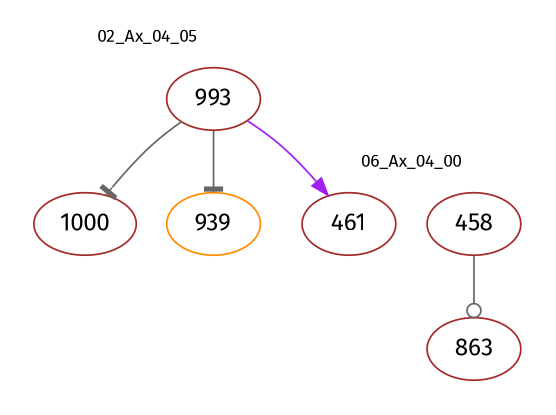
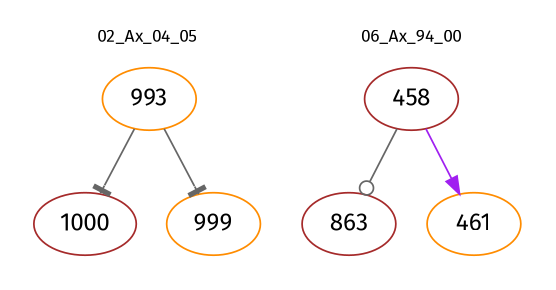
(214, 99) -> (149, 99)
(411, 162) -> (411, 37)
(299, 163) -> (439, 154)
(214, 224) -> (214, 224)
(349, 224) -> (474, 224)
